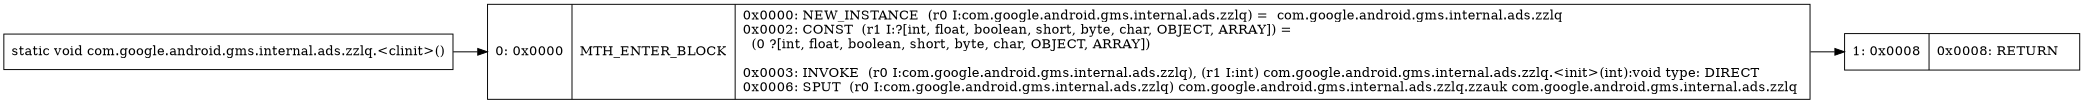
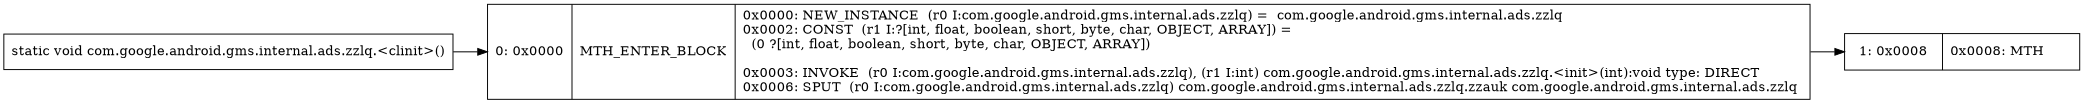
(2004, 51) -> (2004, 51)
